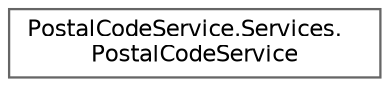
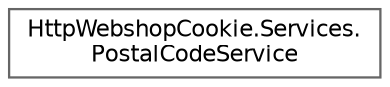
(195, 43) -> (195, 43)
